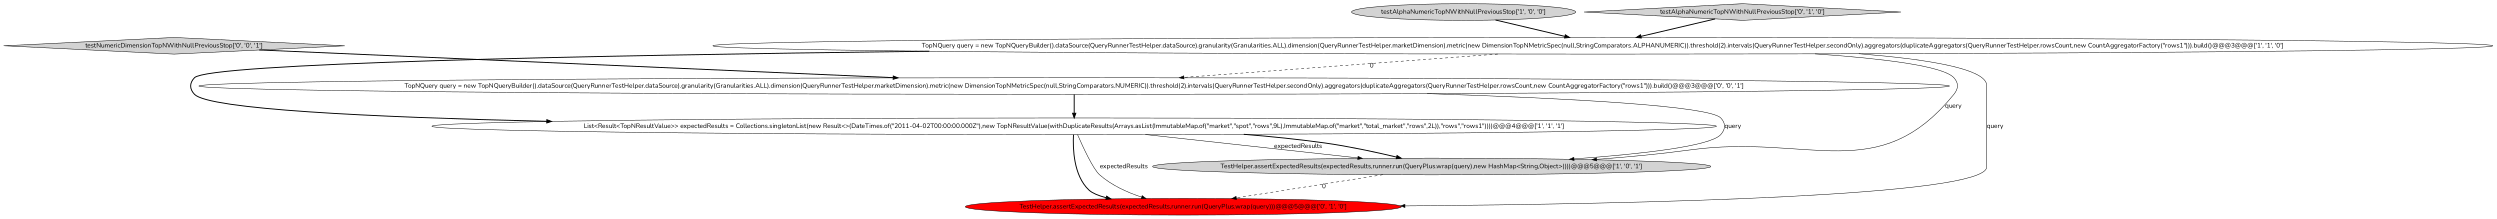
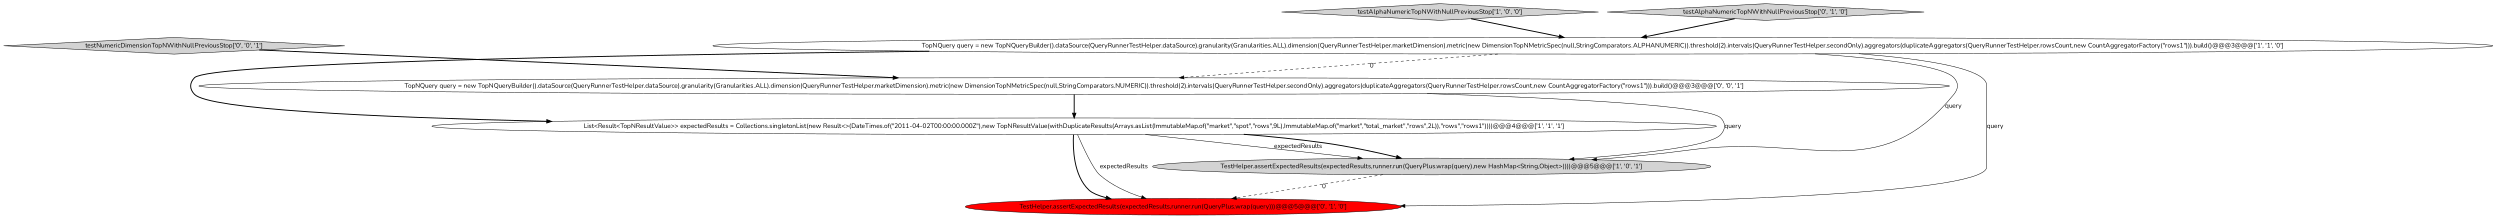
(1464, 12) -> (1440, 12)
